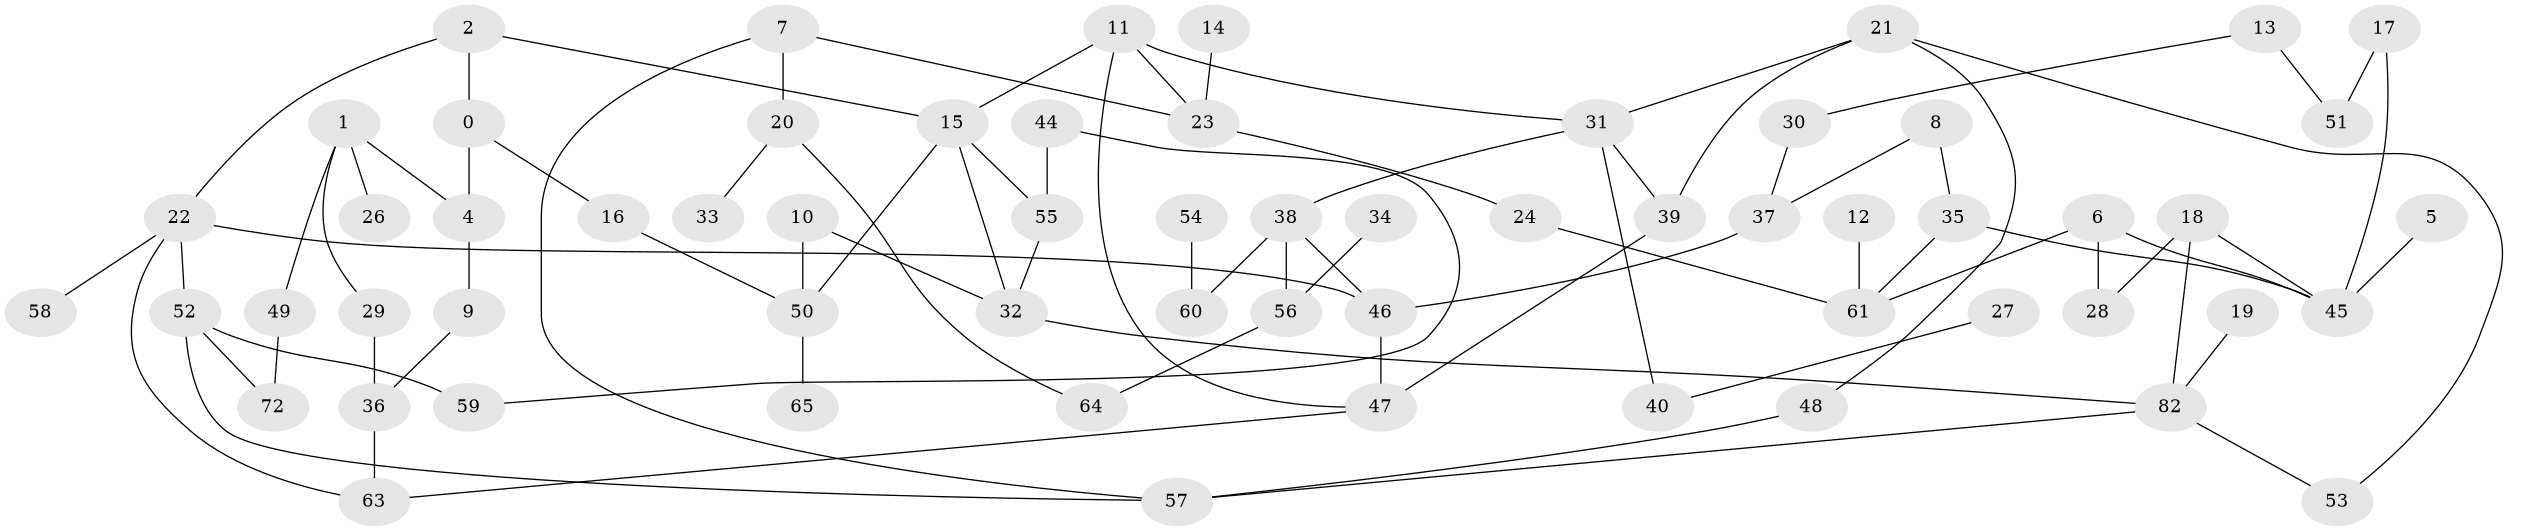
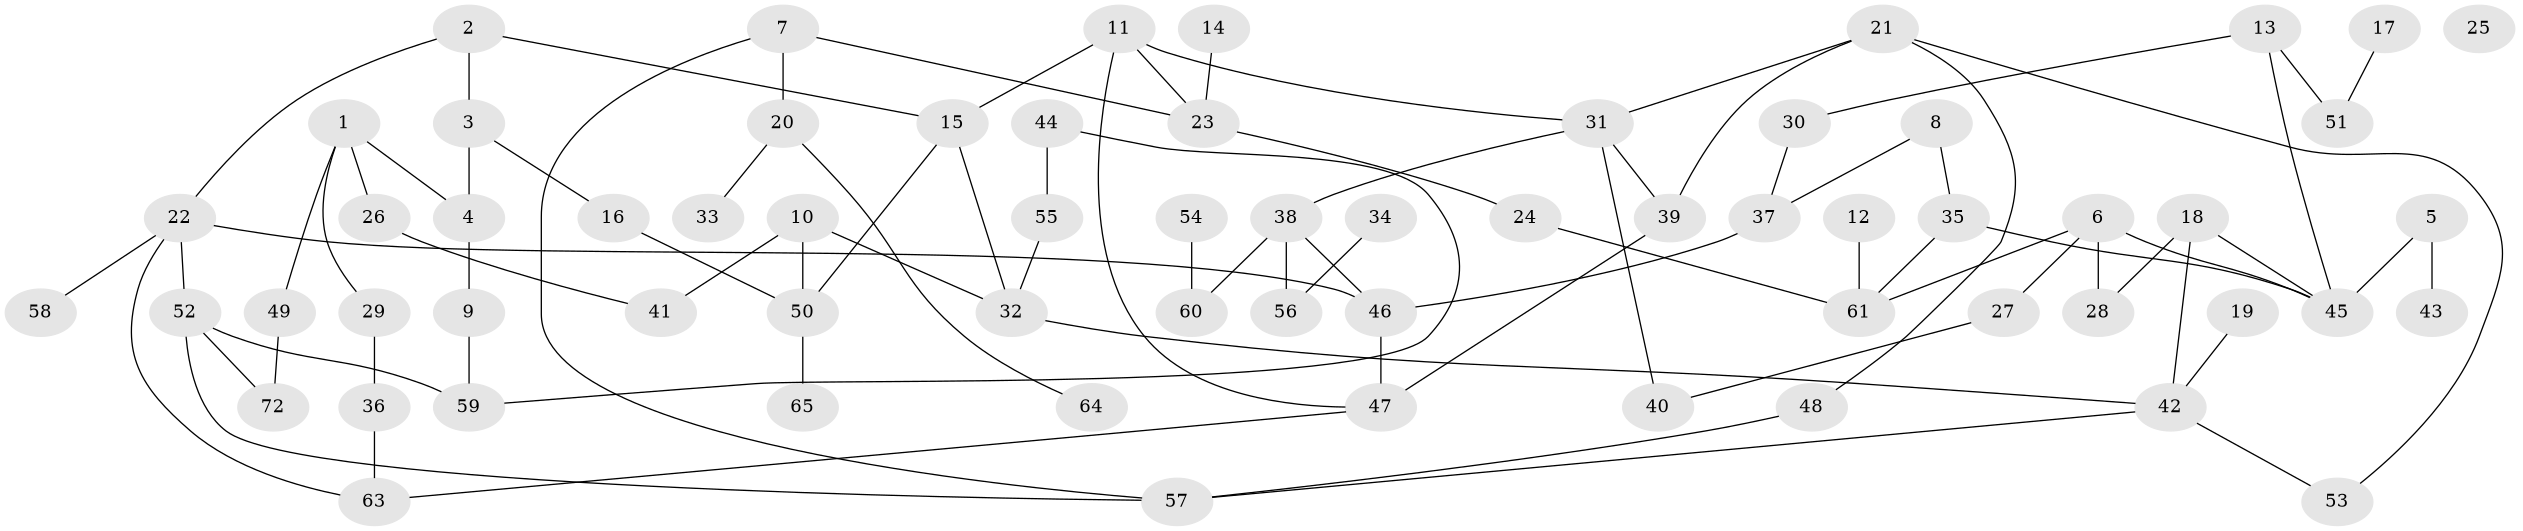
none -> (2479, 29)
(469, 124) -> (469, 124)
(1000, 171) -> none
(2380, 173) -> (2297, 172)
none -> (2051, 265)
none -> (661, 313)
none -> (2432, 313)
(422, 360) -> (469, 360)
(1189, 360) -> none
(2171, 407) -> (2171, 407)
